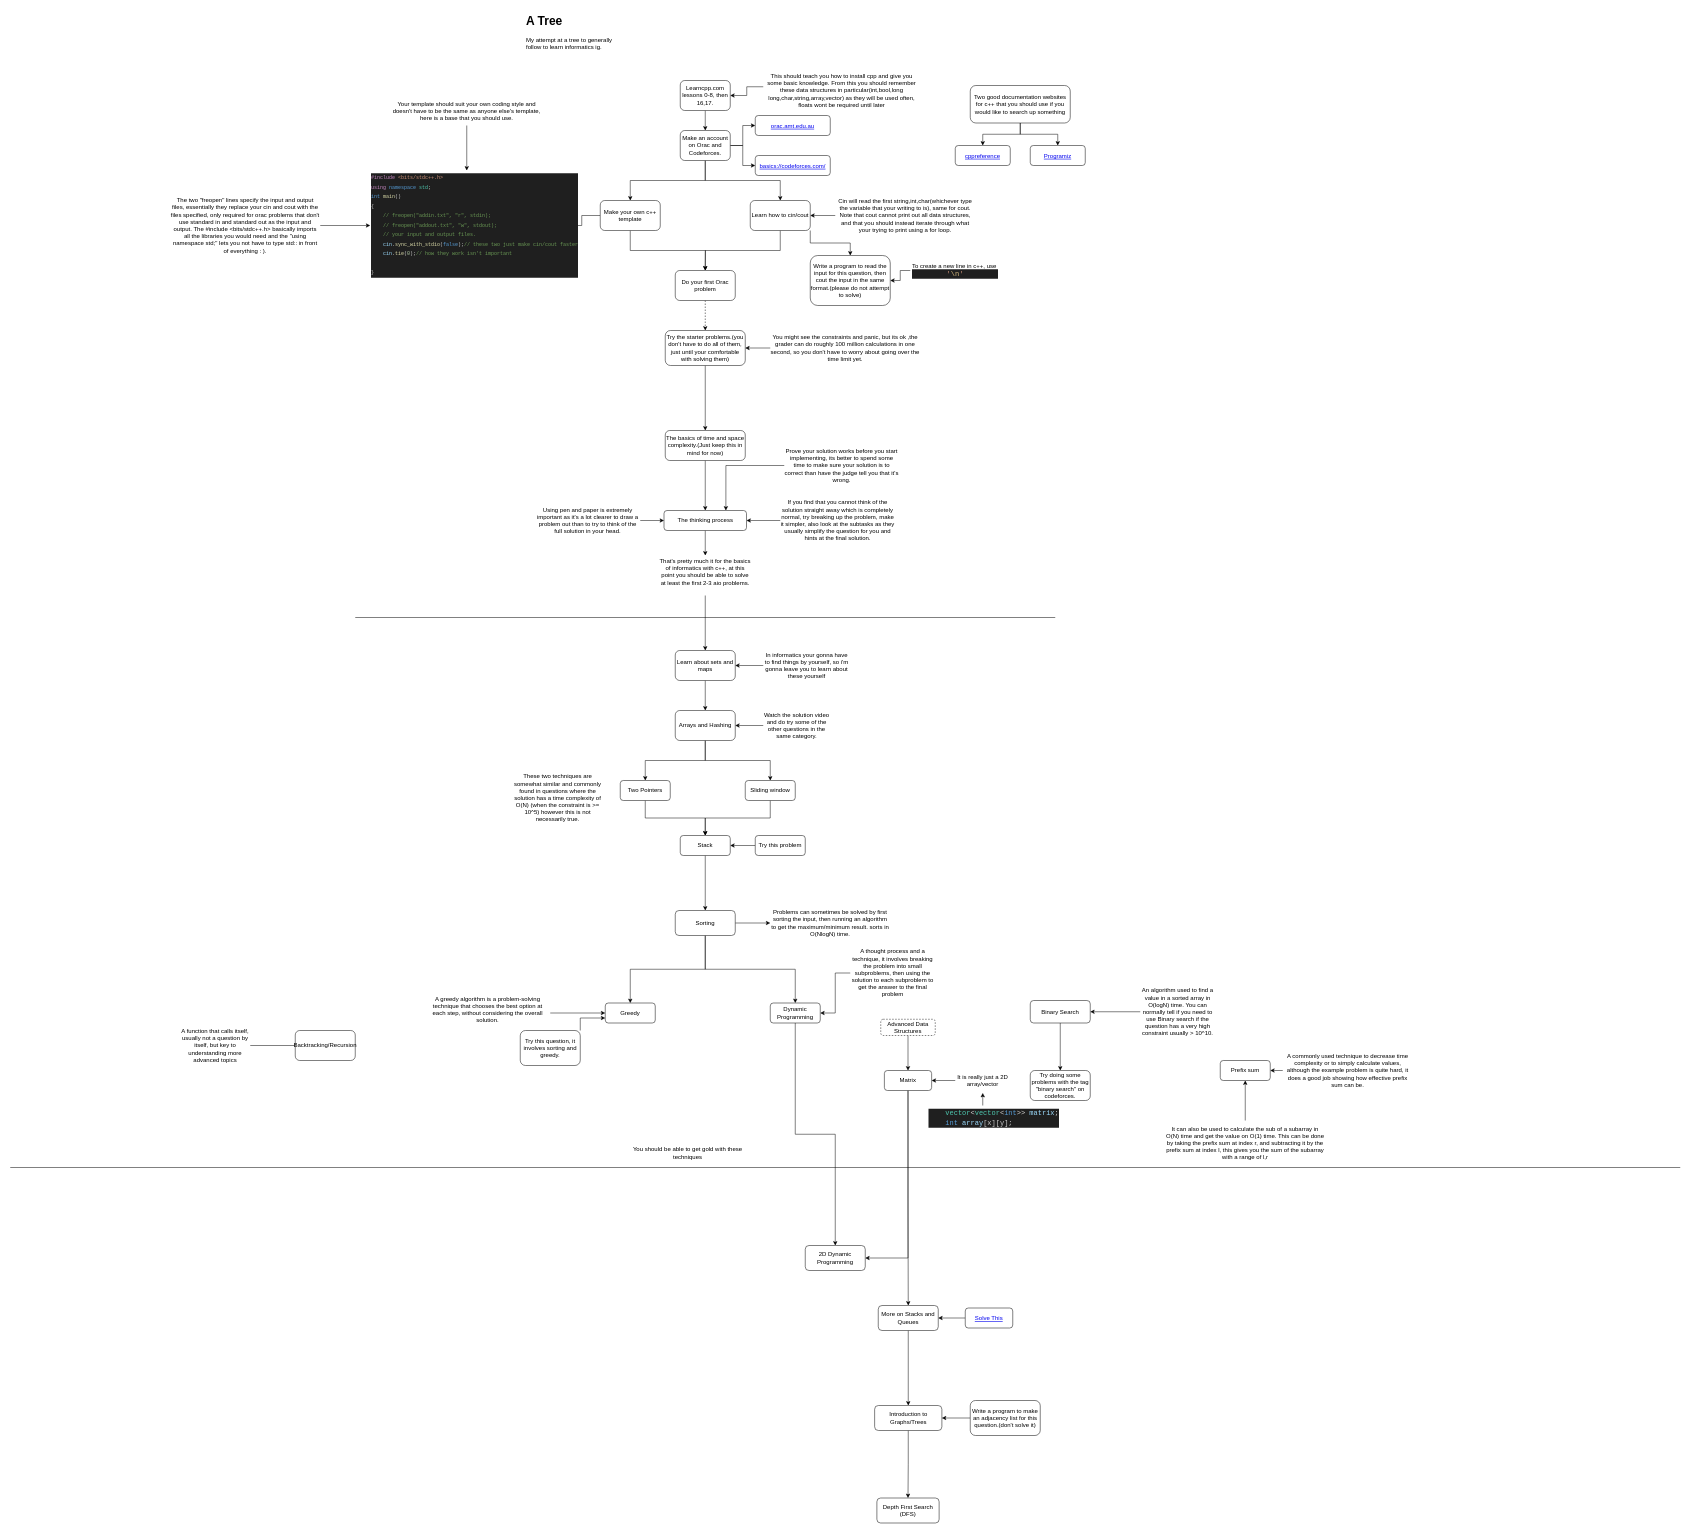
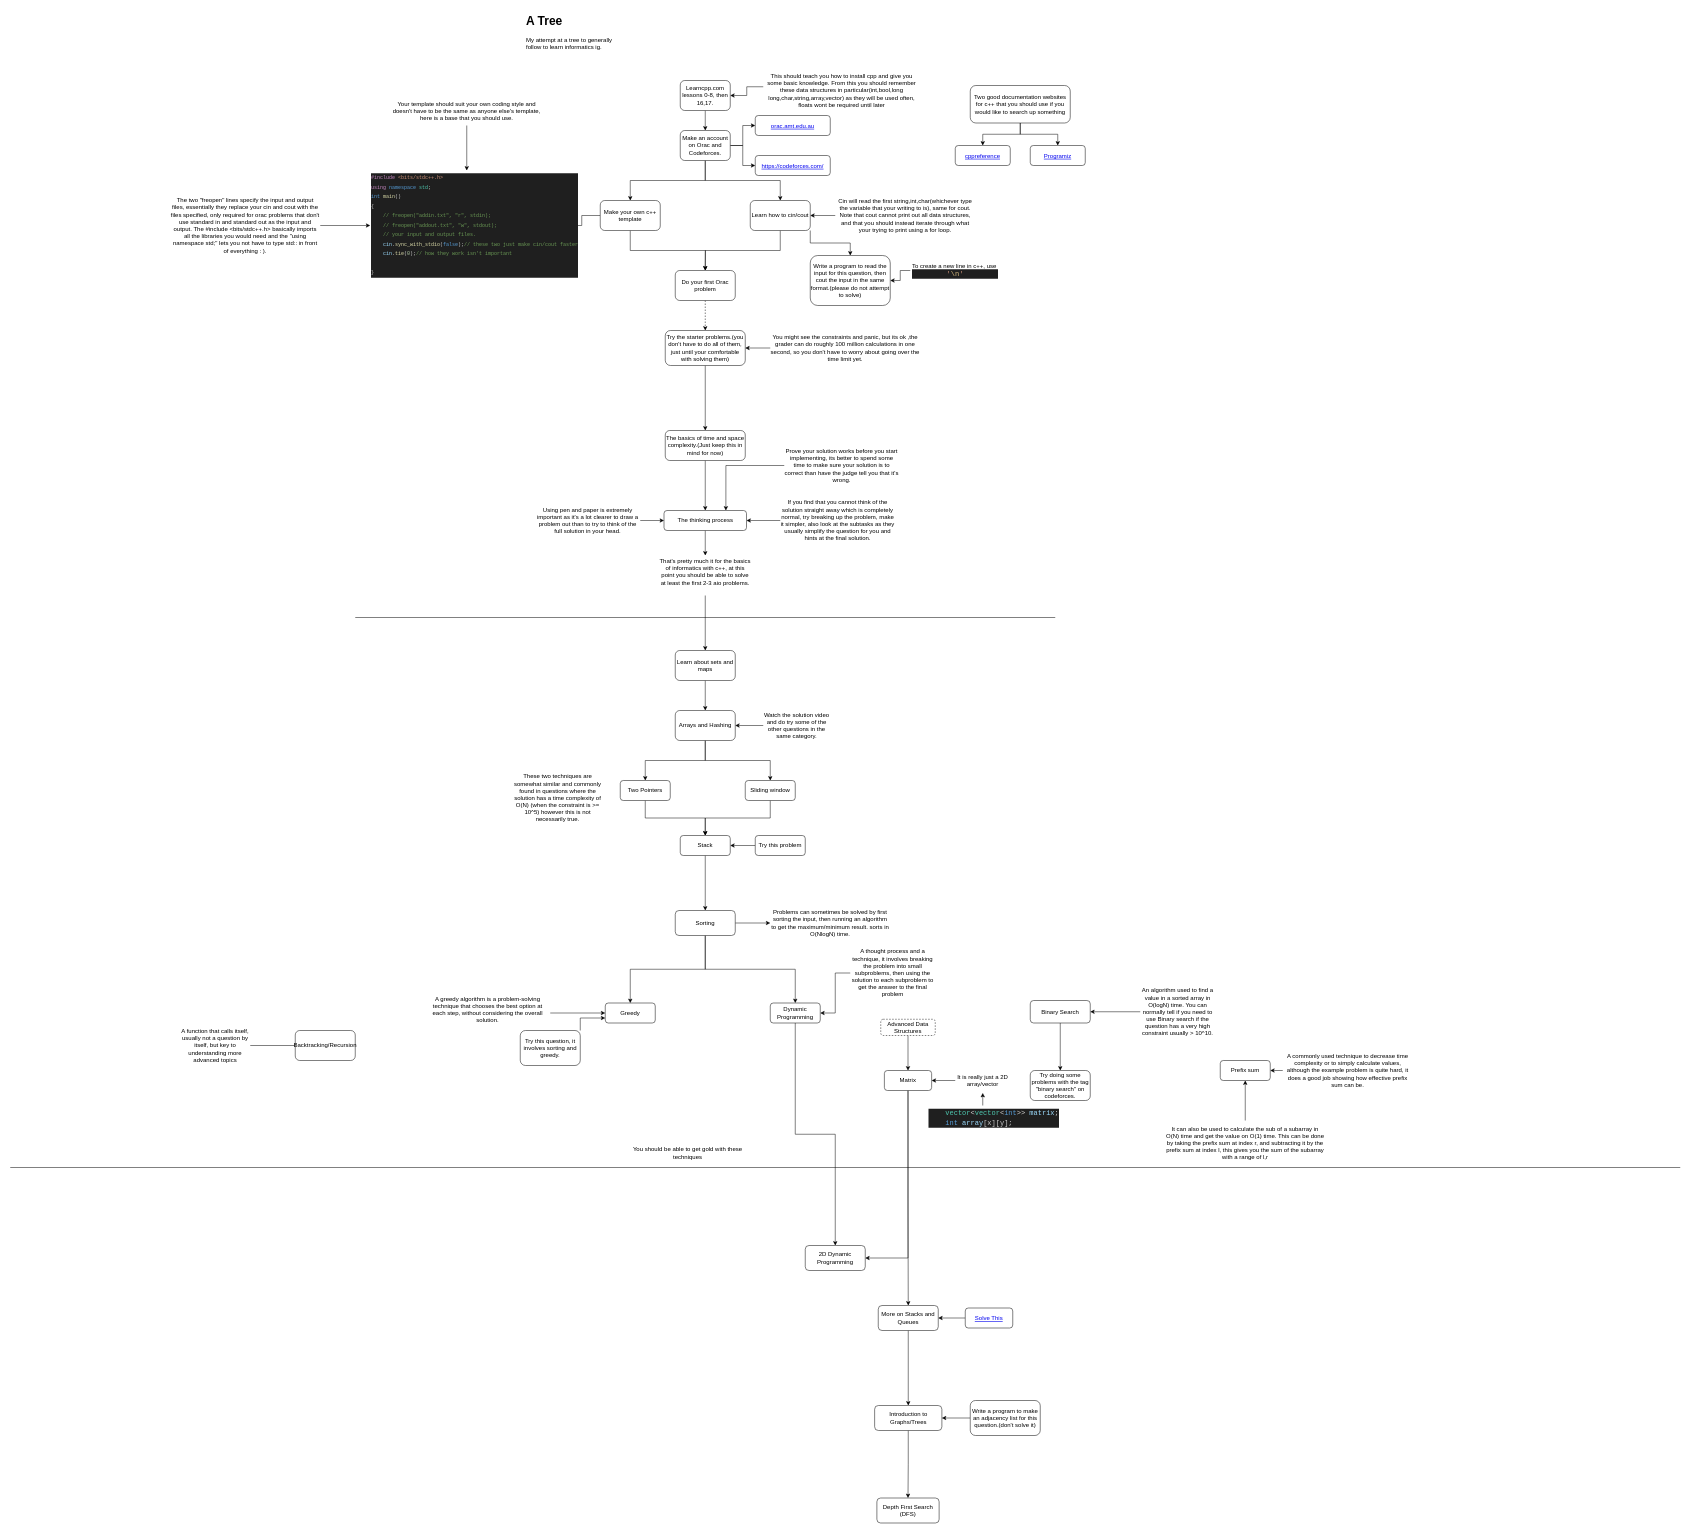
(793, 166) -> (793, 166)
(739, 665) -> none
(807, 665) -> none
